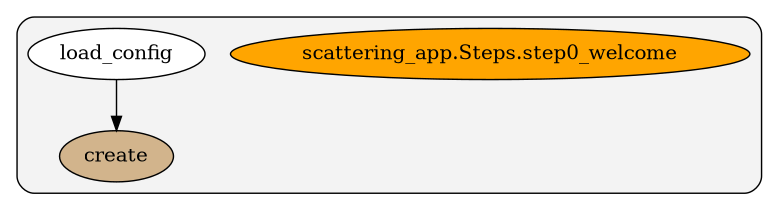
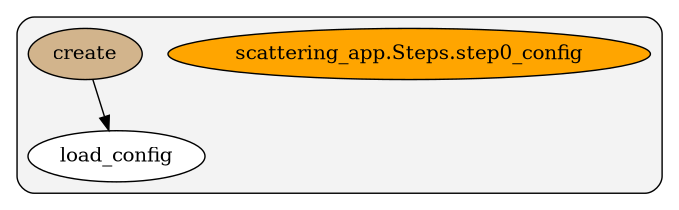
(490, 54) -> (409, 54)
(117, 98) -> (99, 98)
